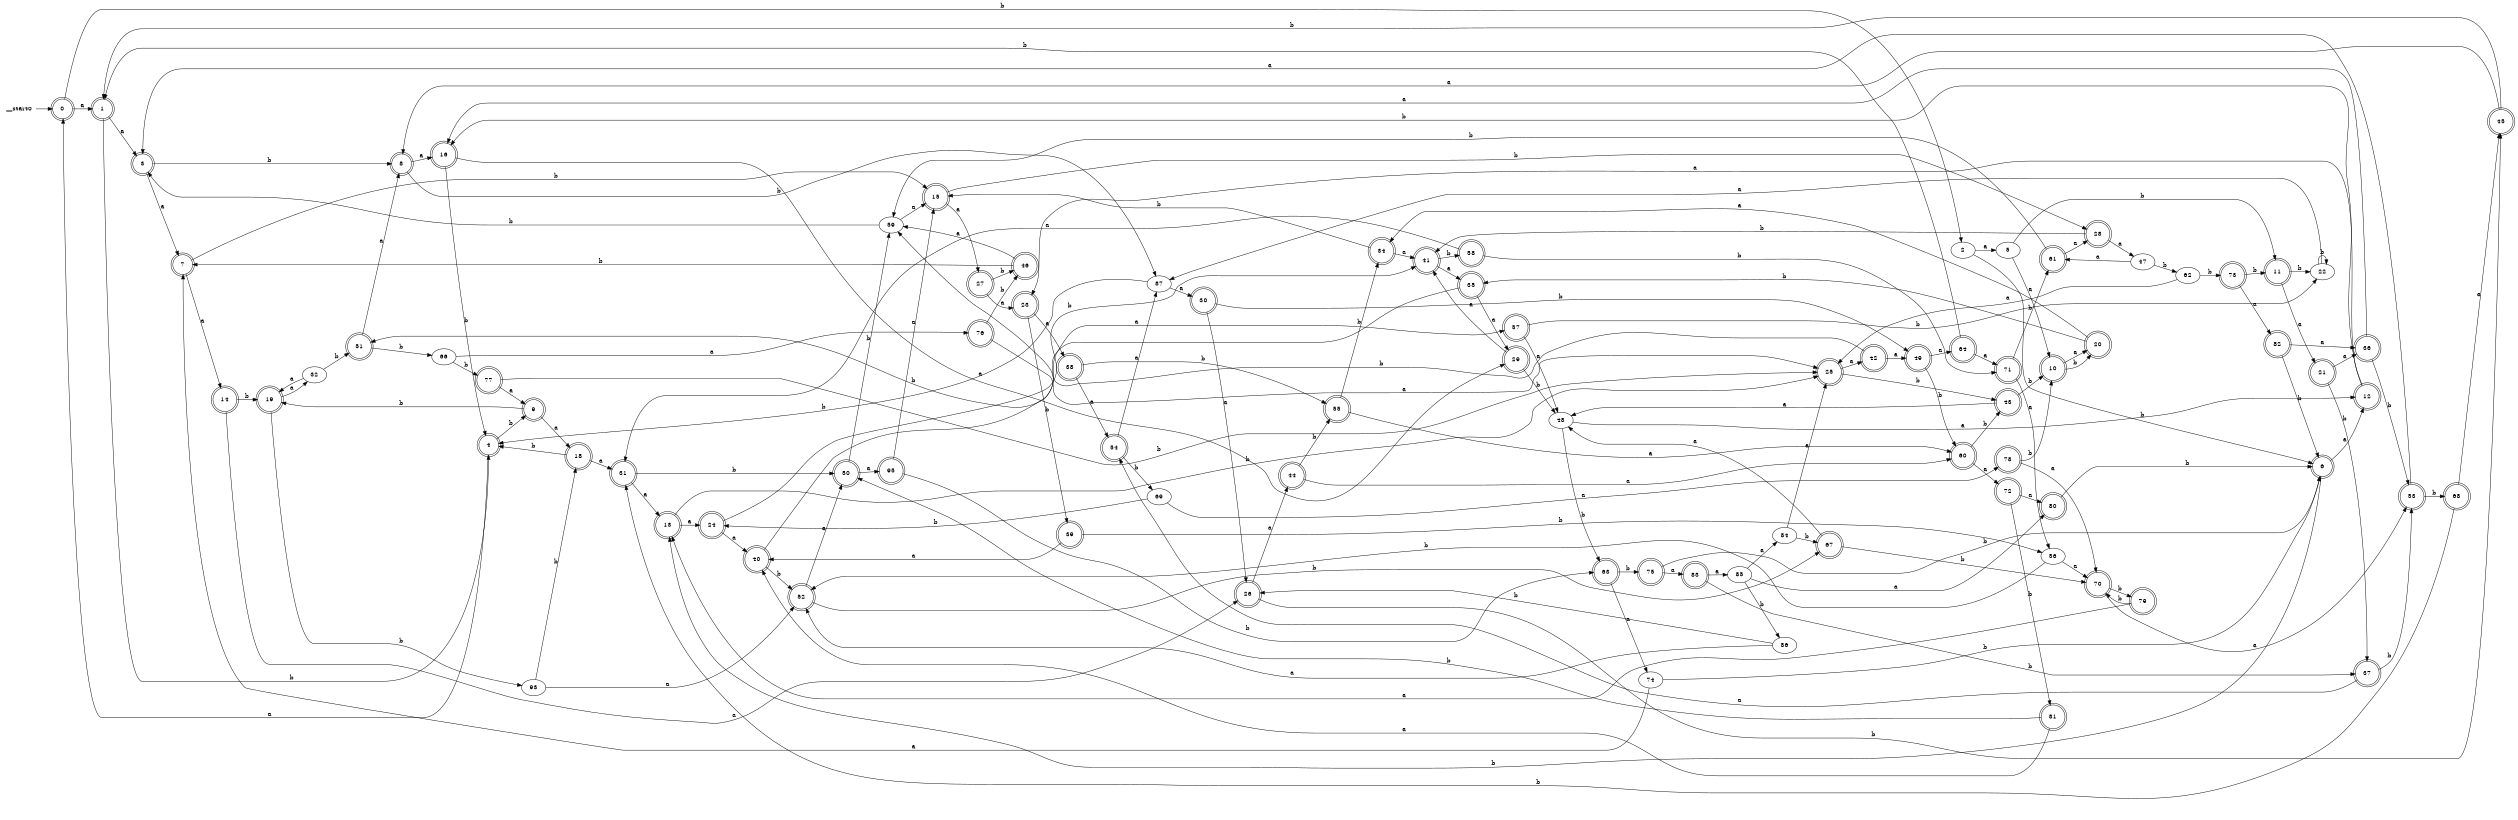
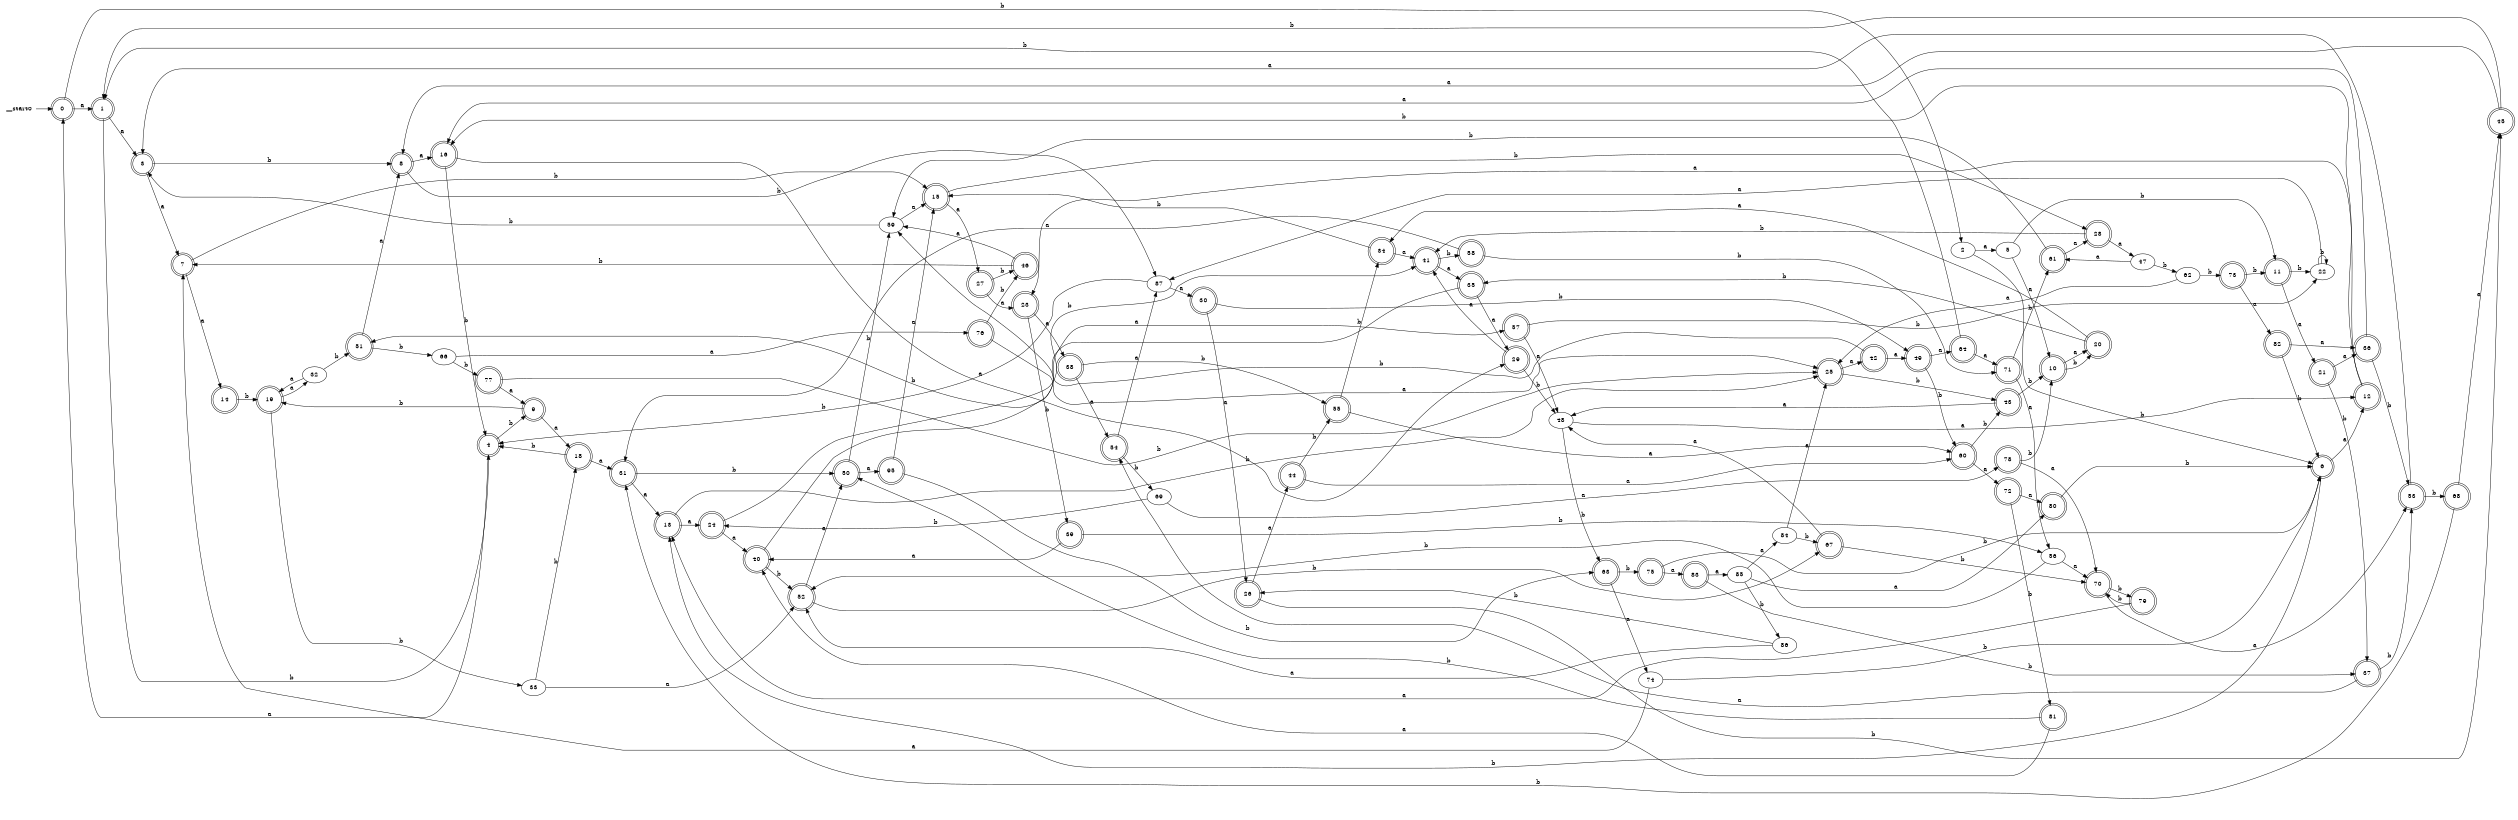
(534, 688) -> (534, 688)
(632, 717) -> none
